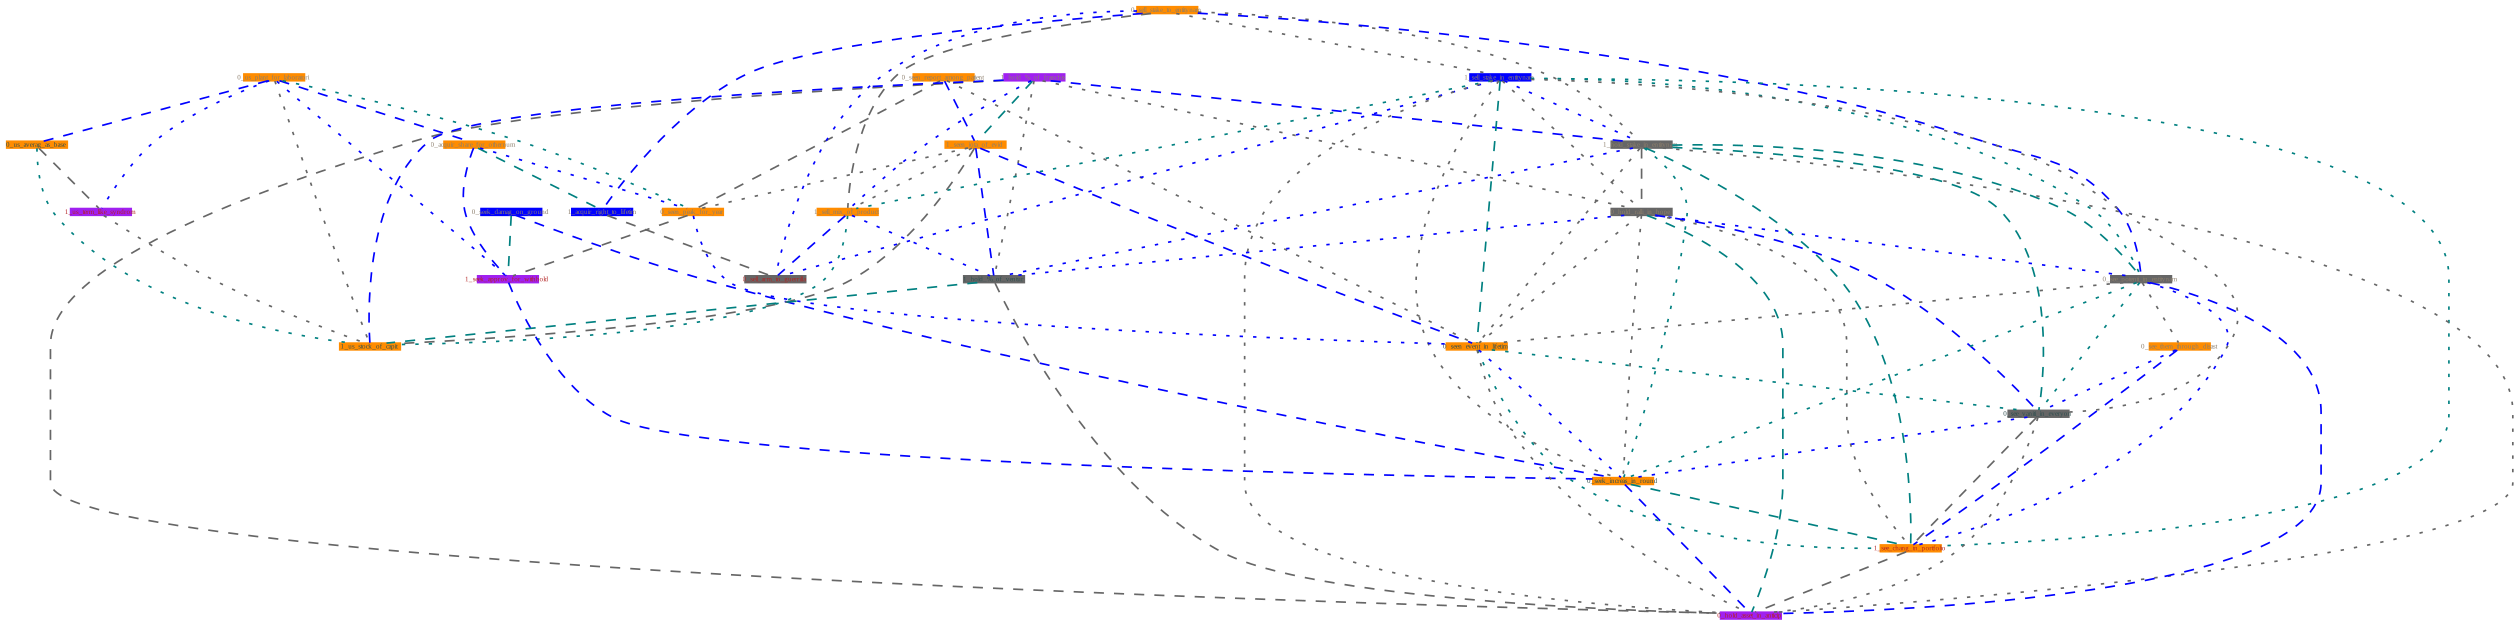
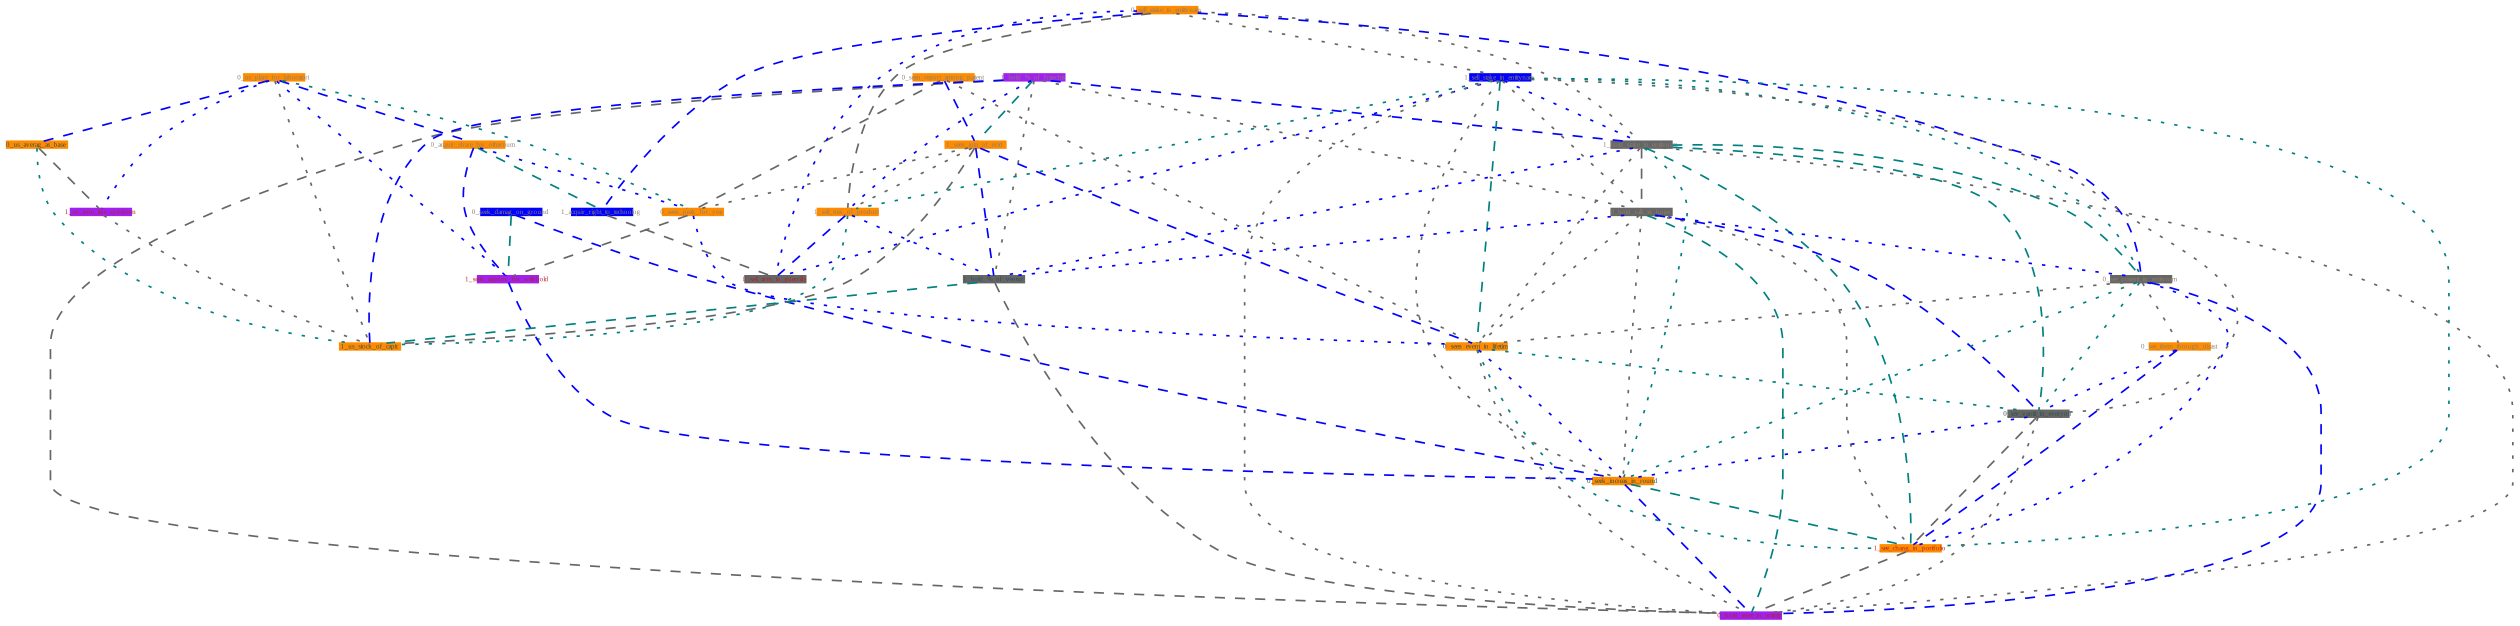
(602, 212) -> (602, 212)
